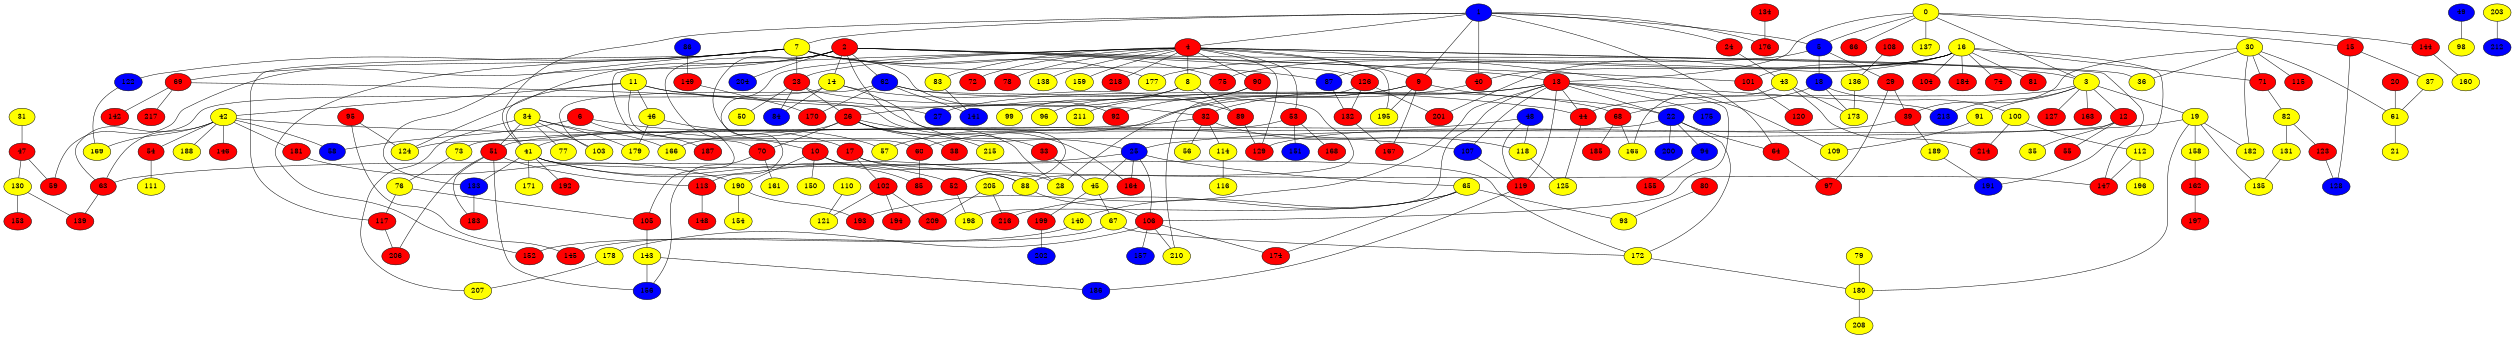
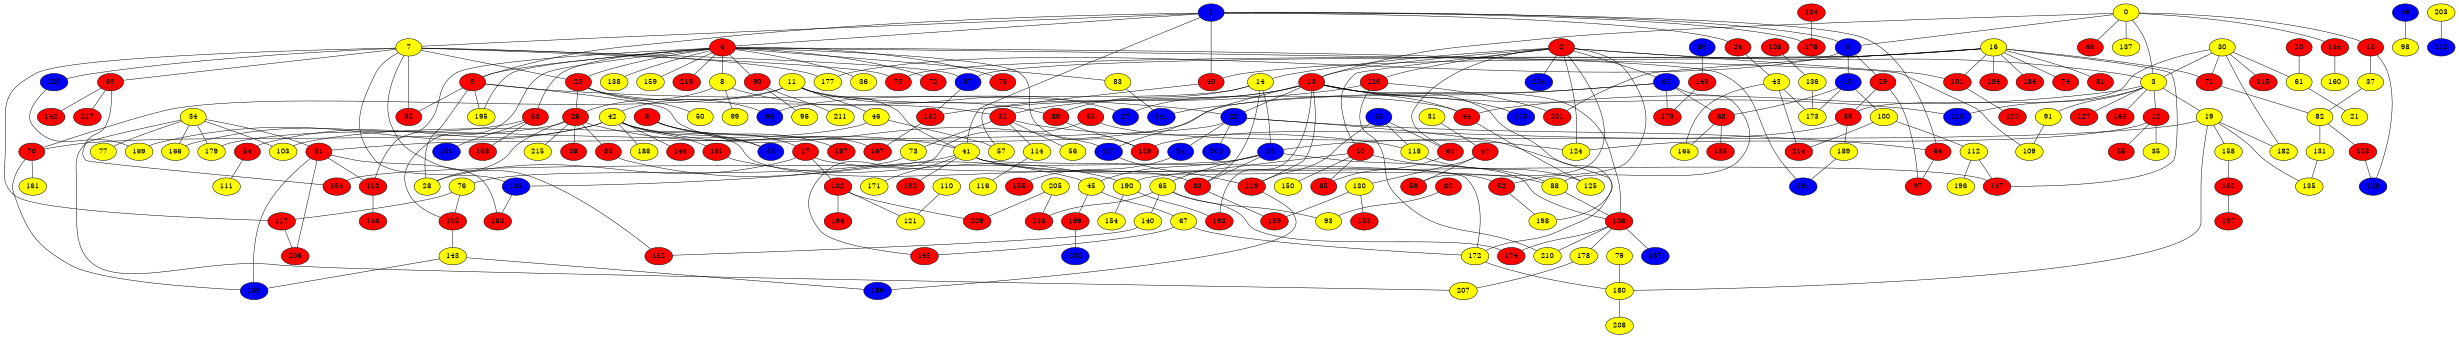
(2196, 65) -> (2188, 65)
(2413, 100) -> (2345, 100)
